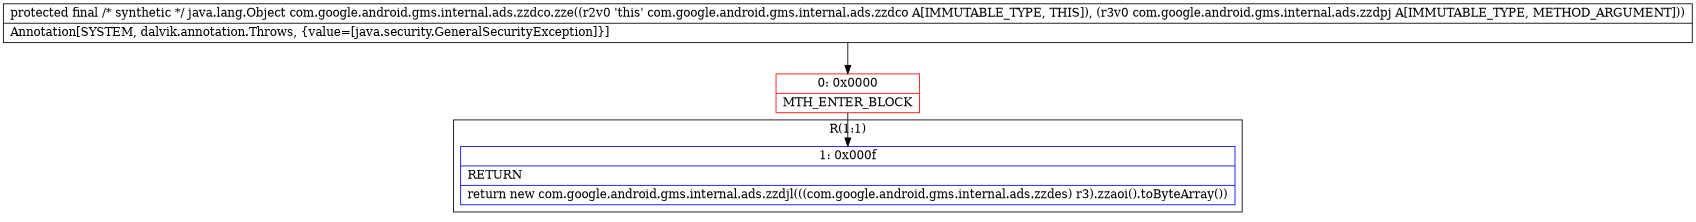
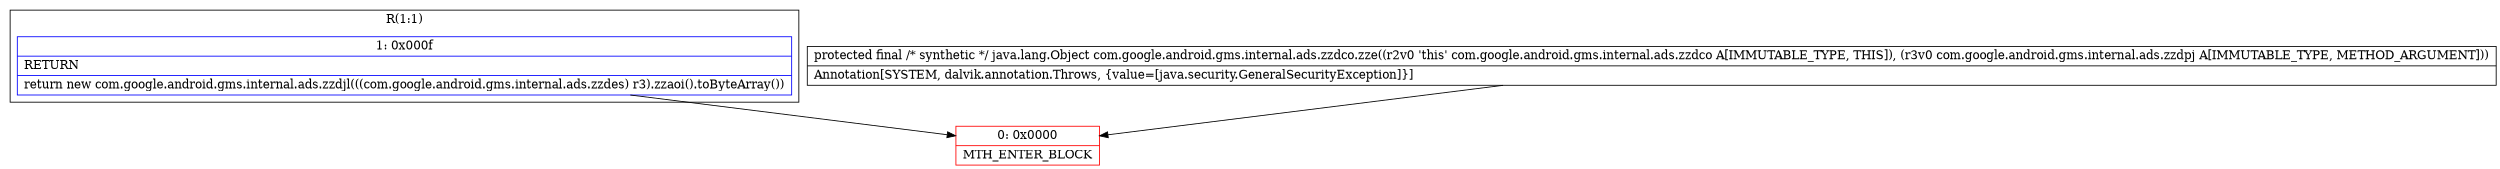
(848, 125) -> (789, 115)
